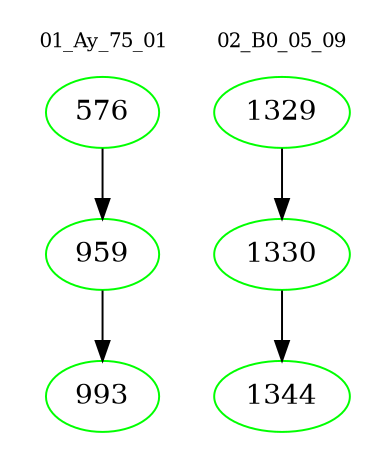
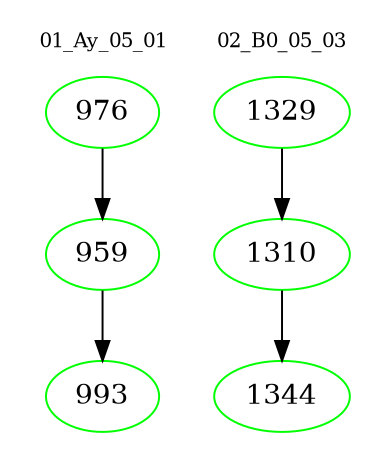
(104, 42) -> (104, 42)
(282, 42) -> (282, 42)
(103, 112) -> (103, 112)
(282, 254) -> (282, 254)
